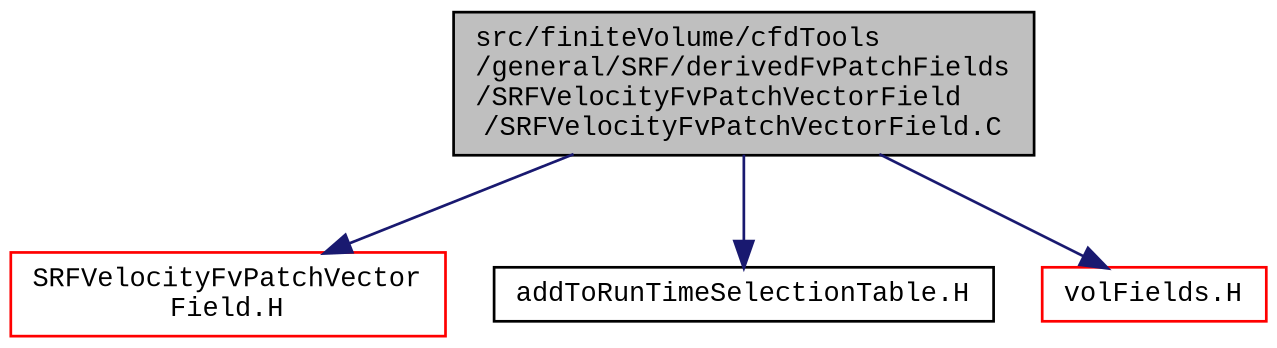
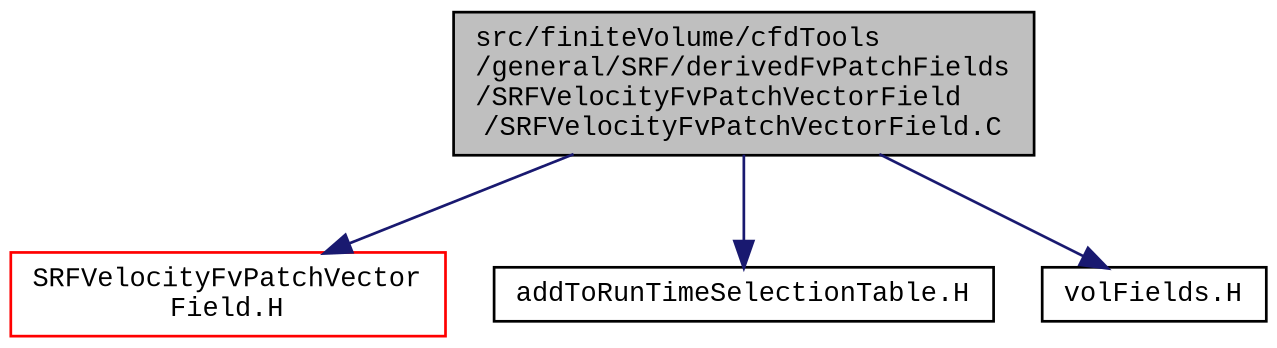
(1154, 294) -> (1154, 294)
